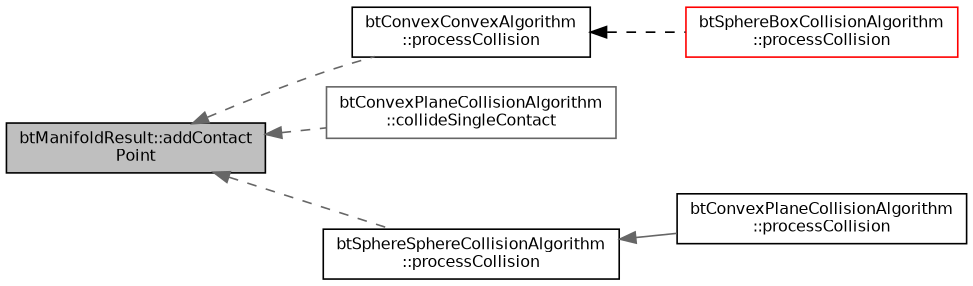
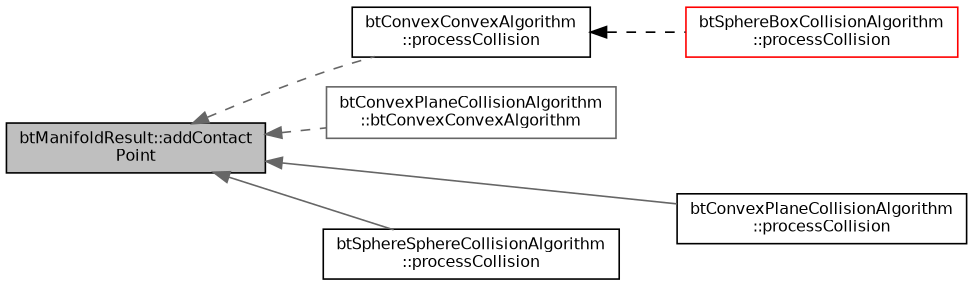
(471, 113) -> (471, 113)
(311, 204) -> (311, 204)
(656, 235) -> (480, 183)
